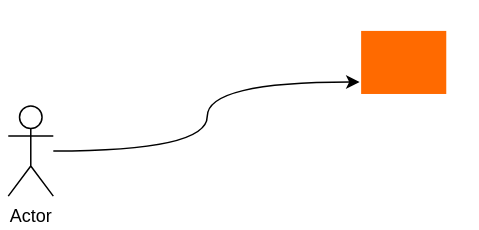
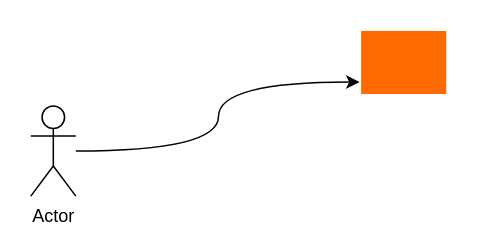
(31, 151) -> (53, 151)
